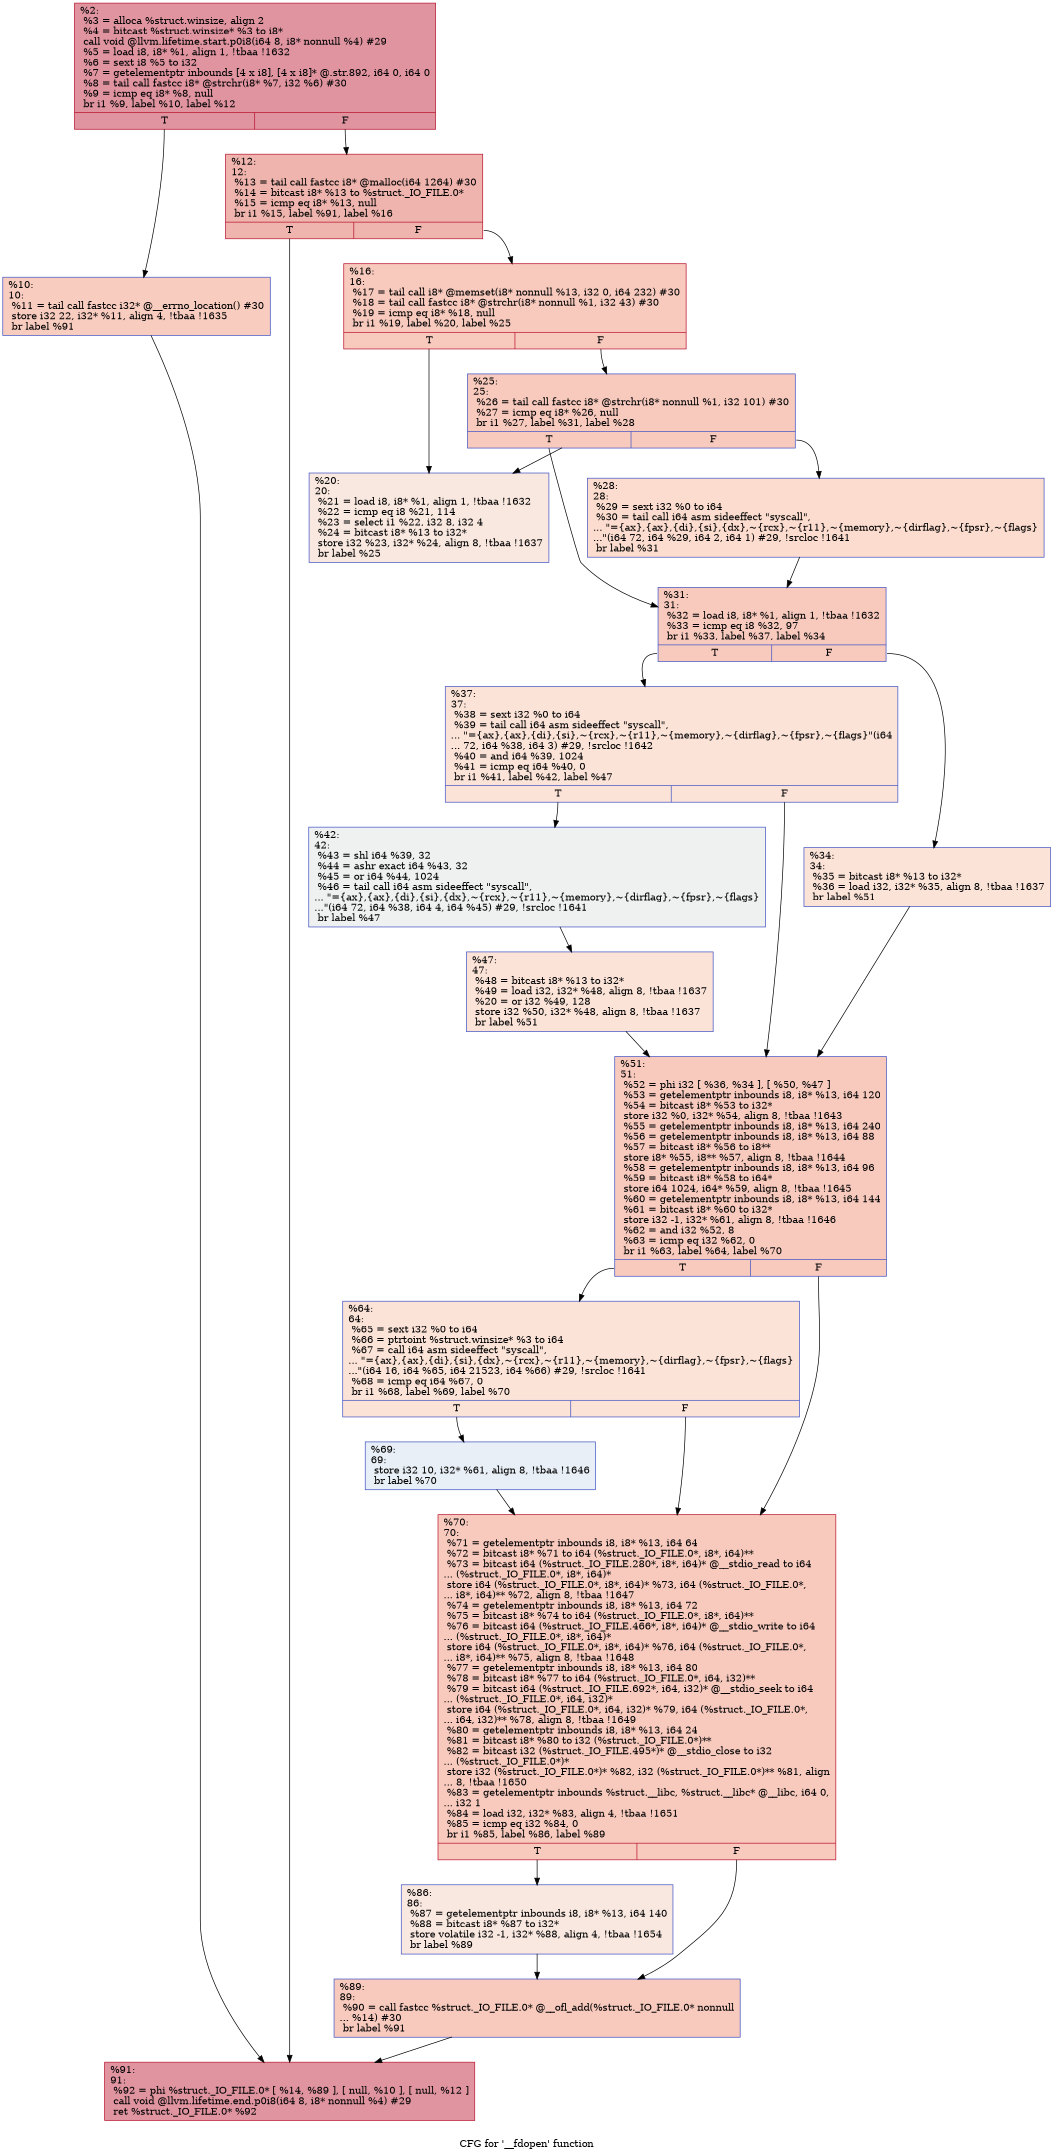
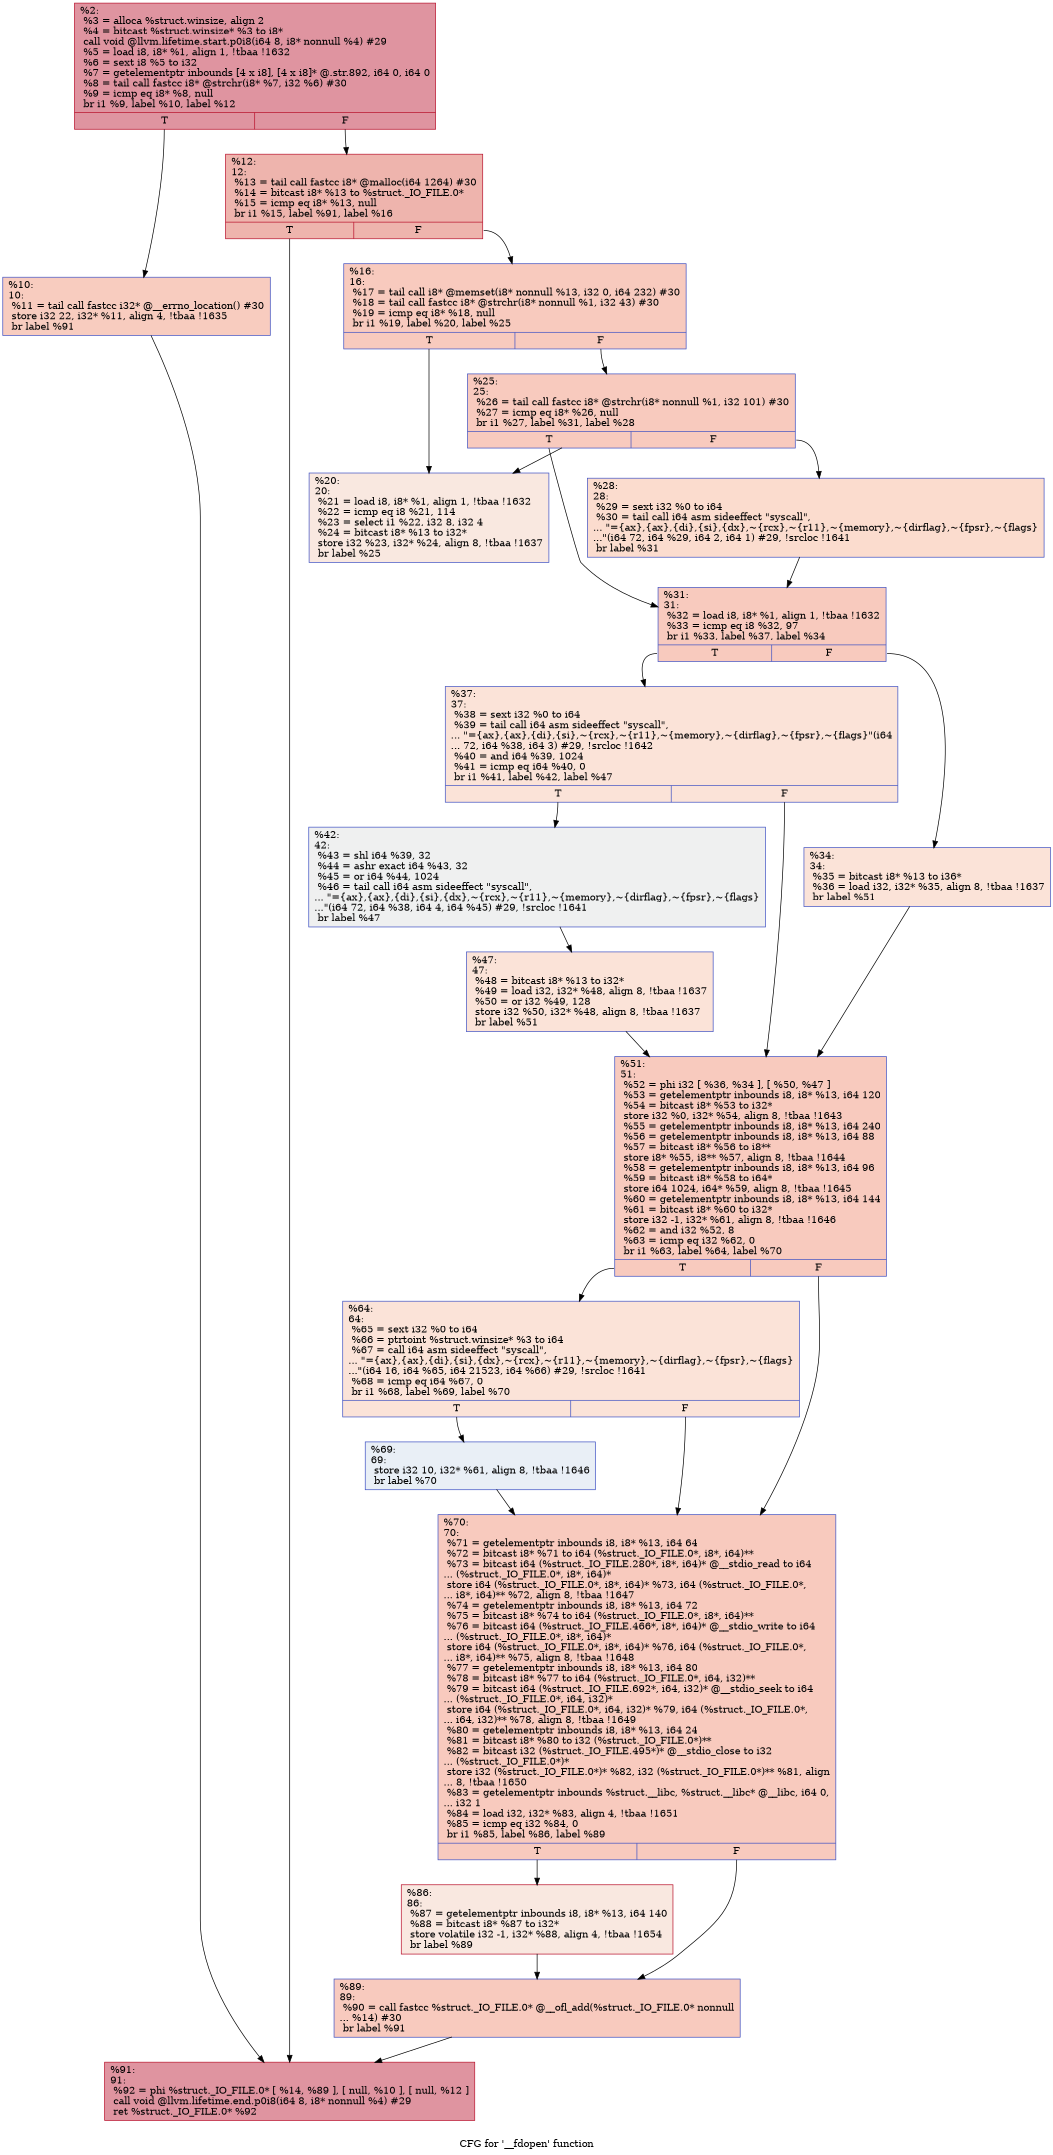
(515, 306) -> (515, 306)
(886, 877) -> (886, 877)
(532, 1002) -> (532, 1002)
(637, 1687) -> (637, 1687)
(537, 1919) -> (537, 1919)
